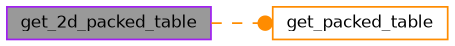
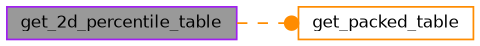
(109, 23) -> (122, 23)
